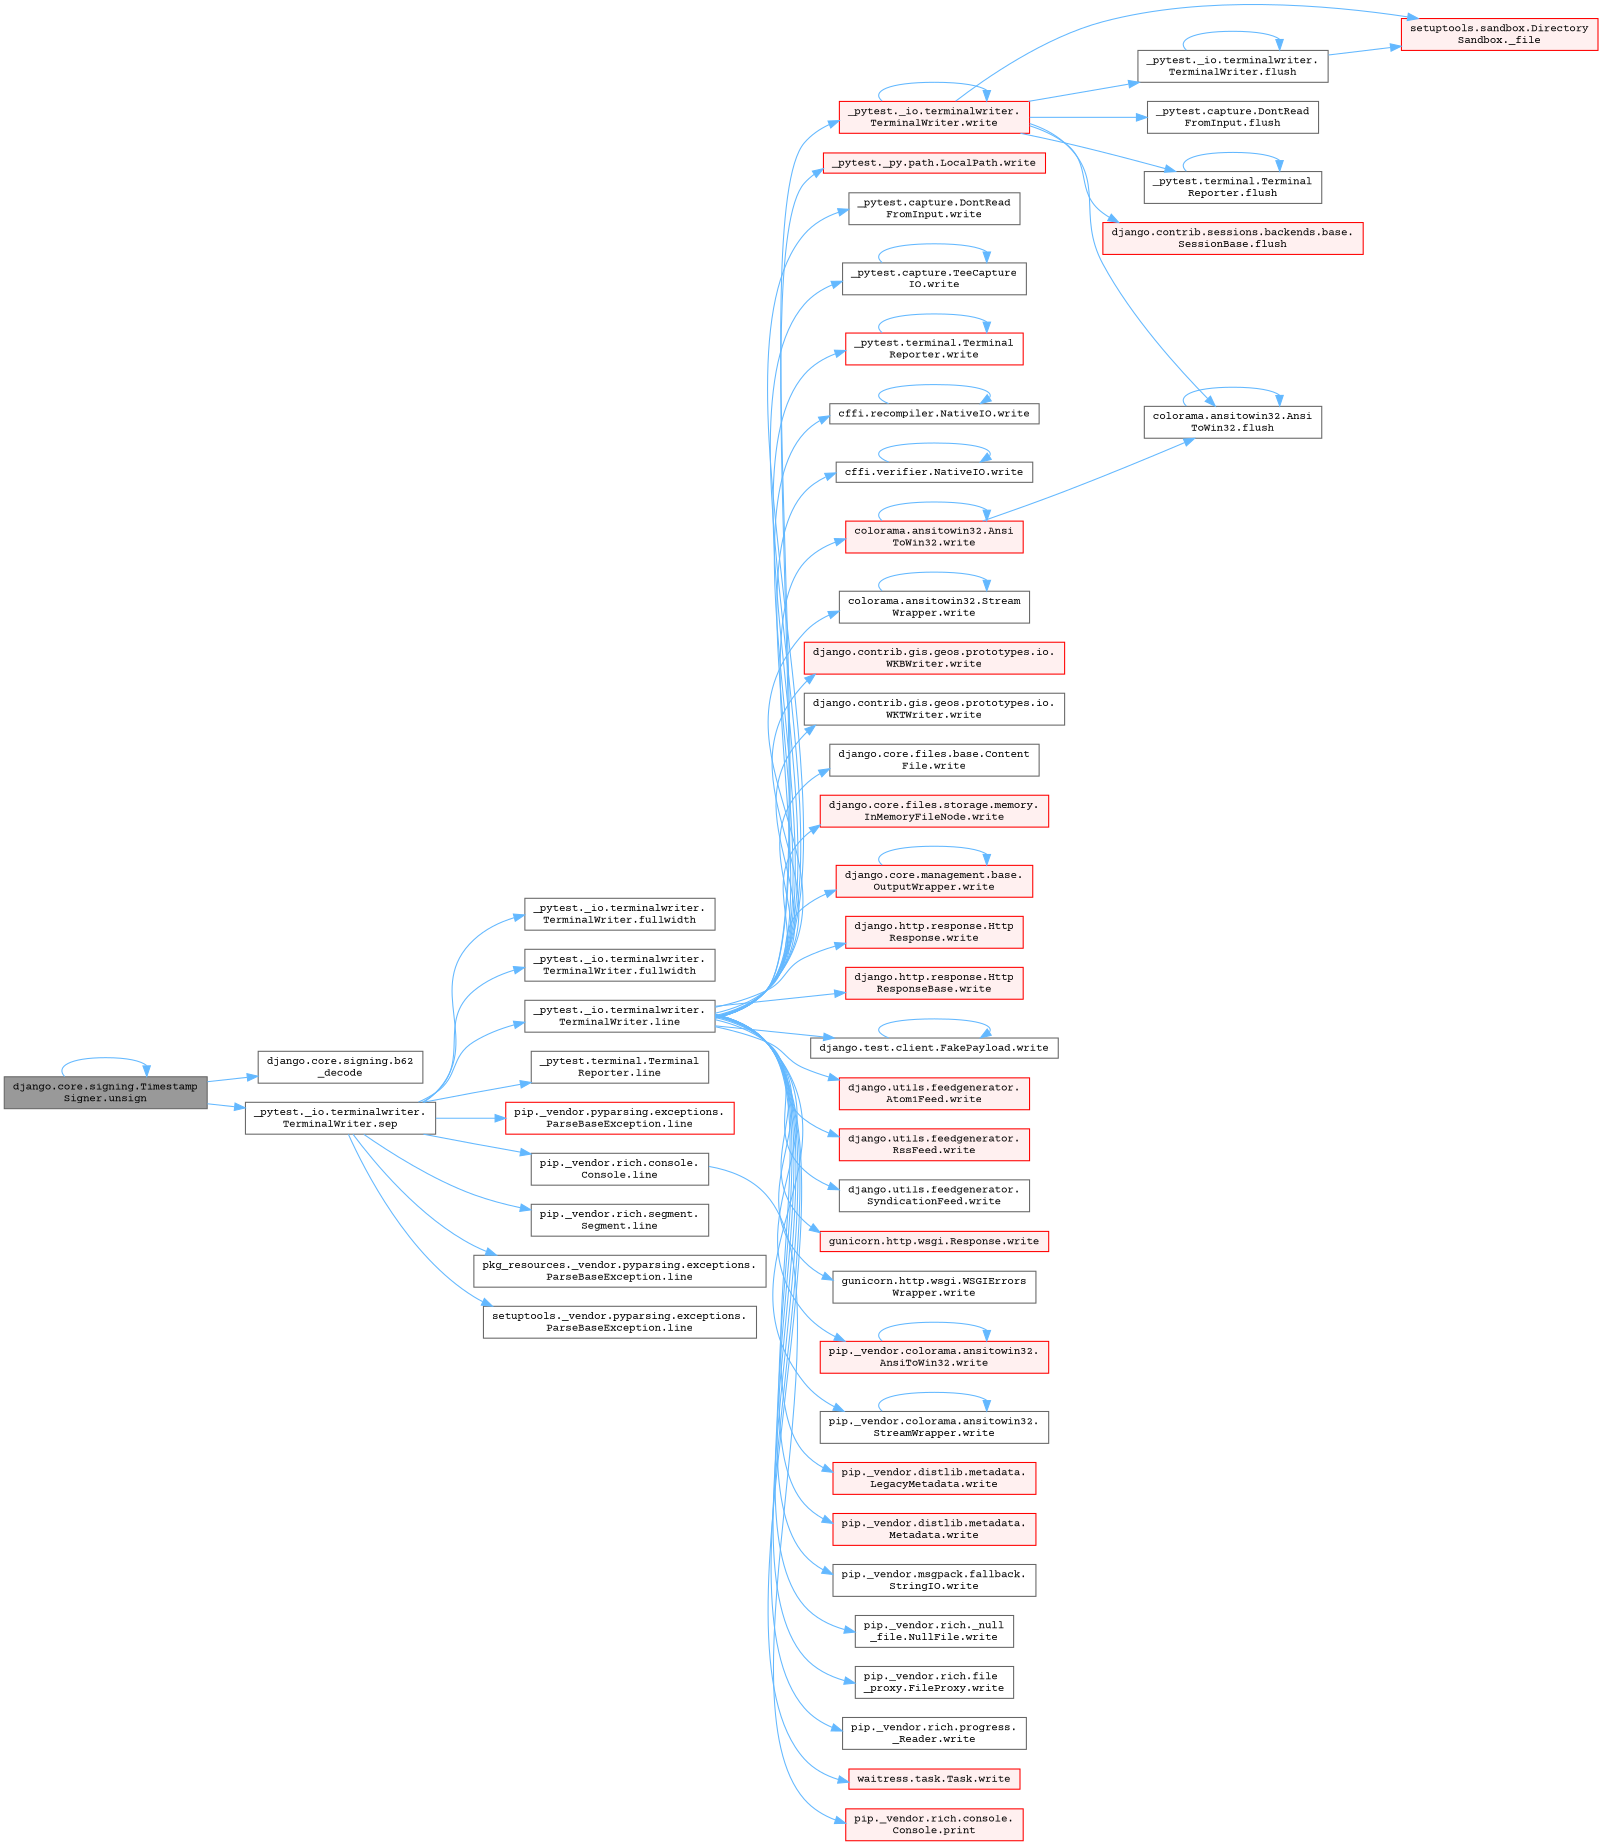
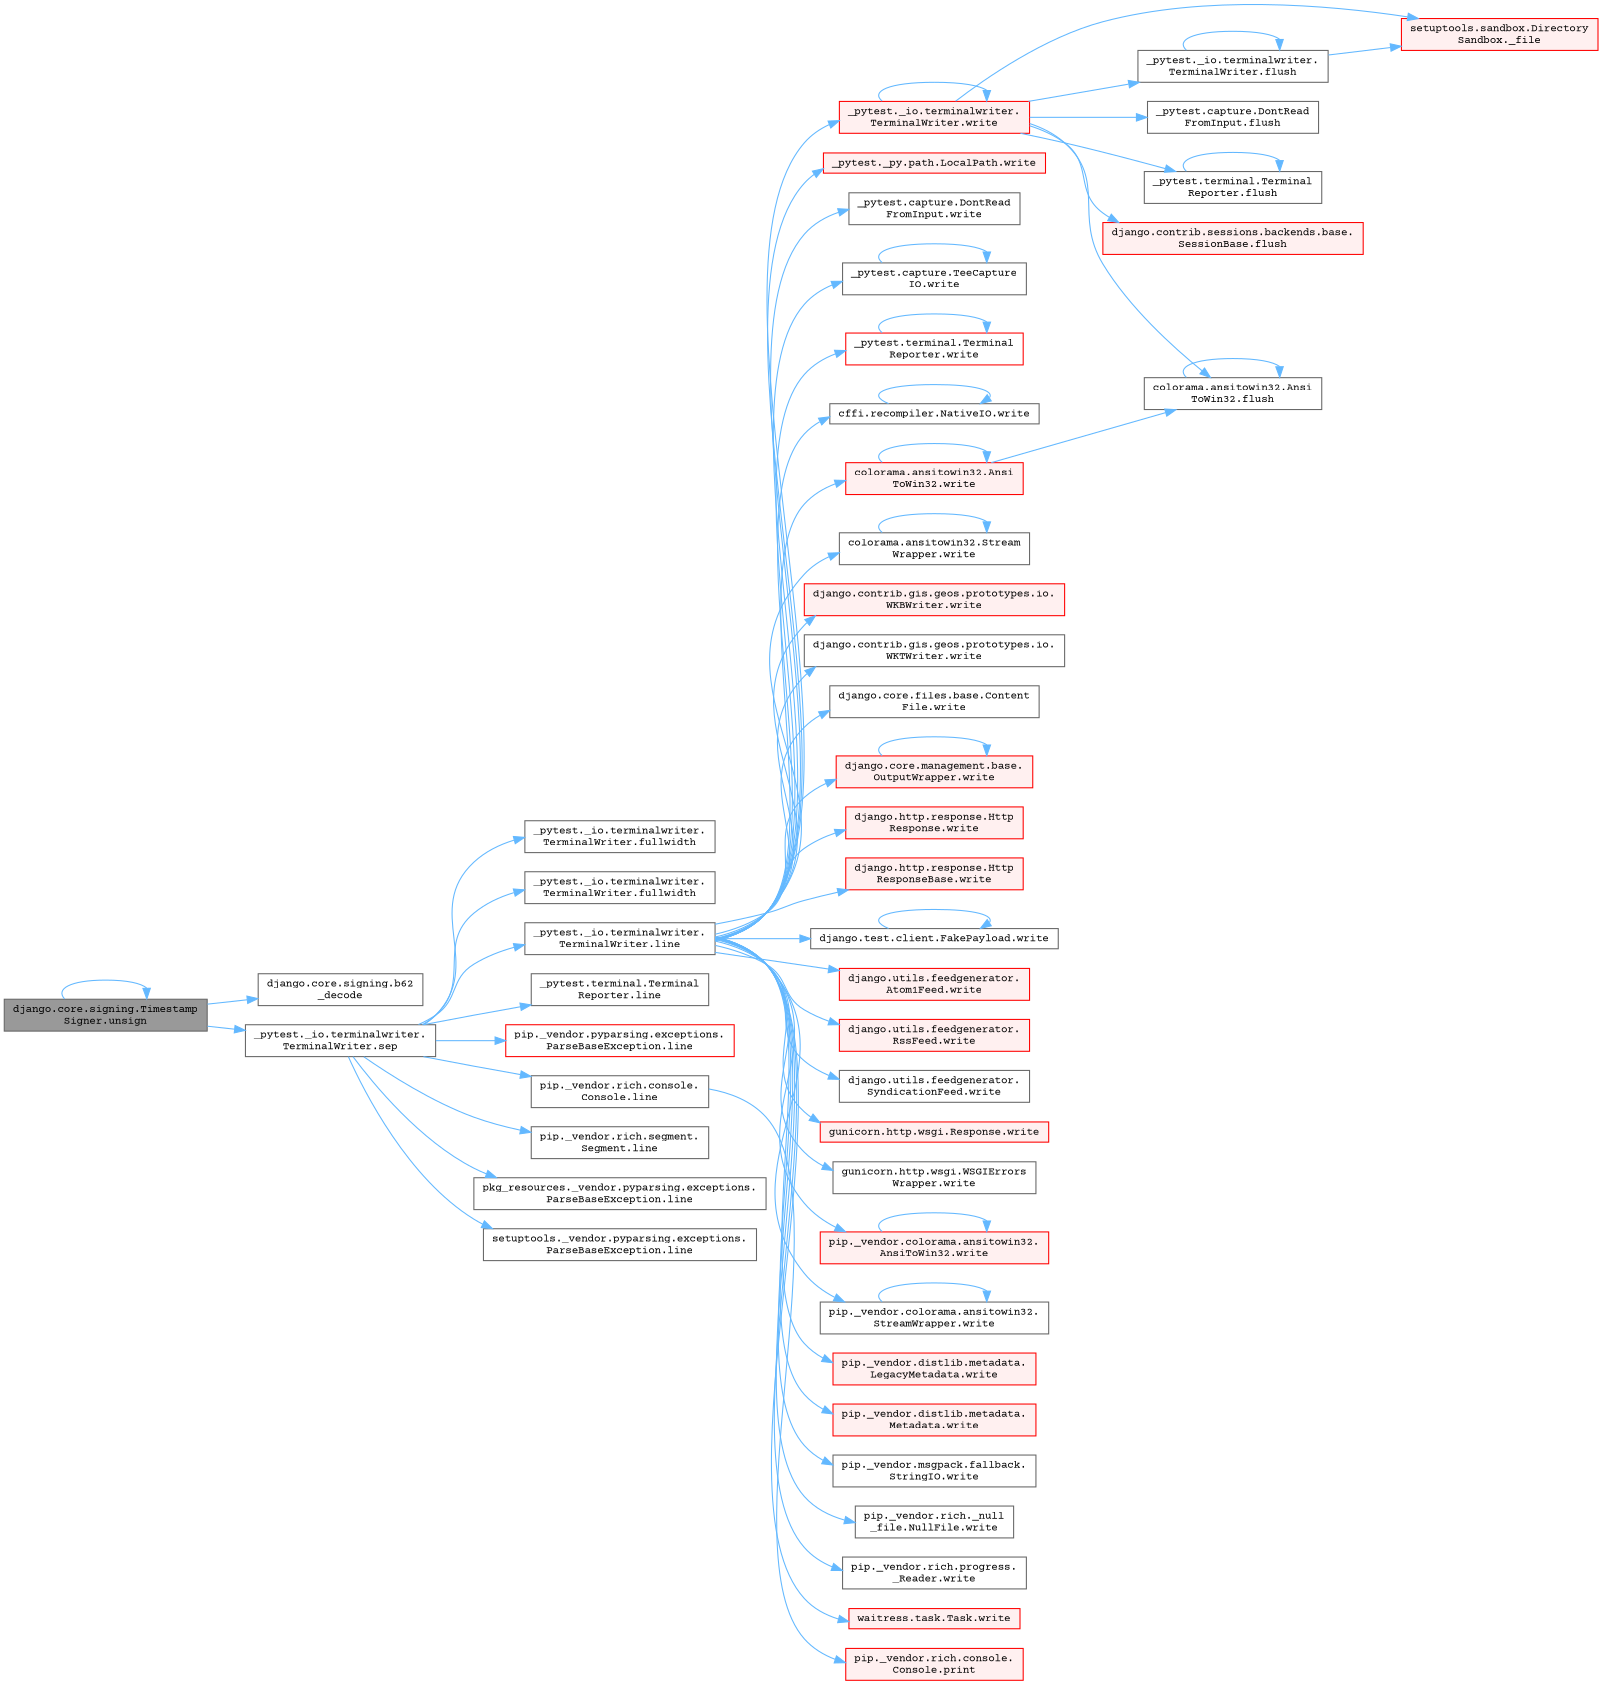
(934, 472) -> none
(934, 811) -> none
(934, 1682) -> none
